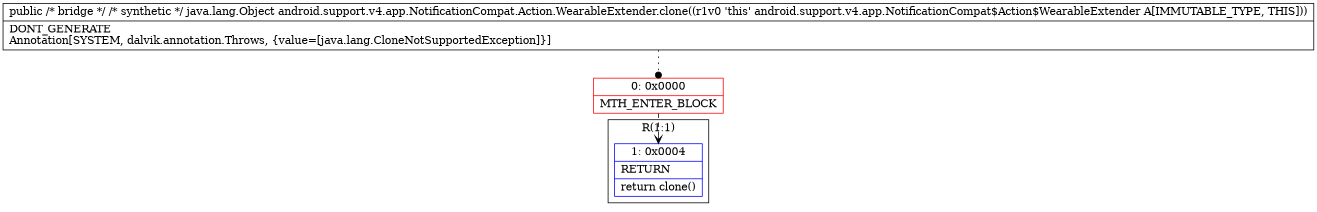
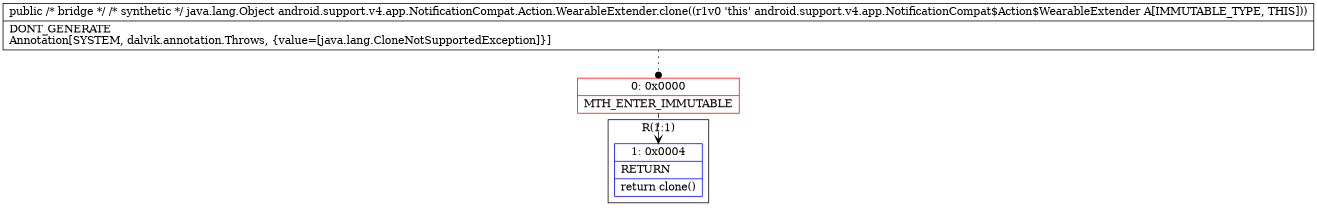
(658, 104) -> (658, 104)
